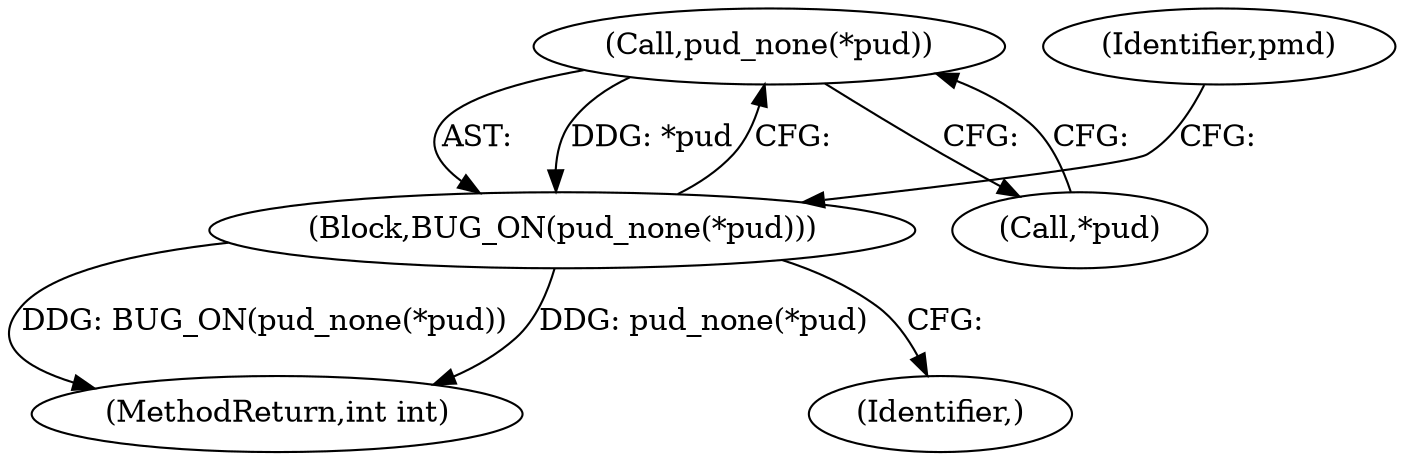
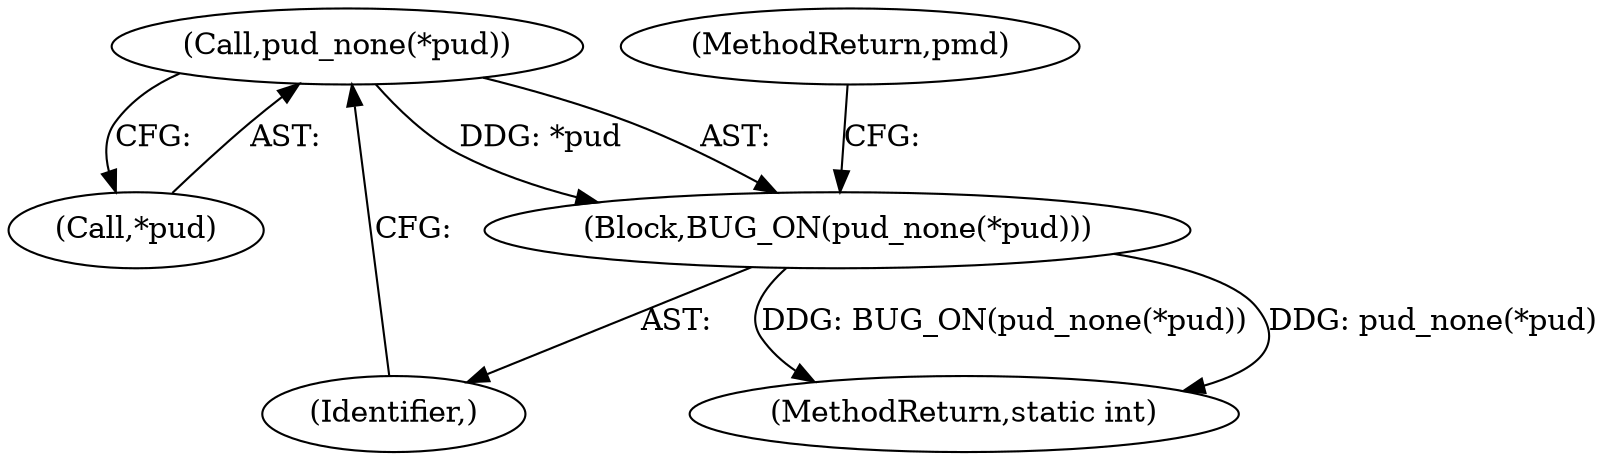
(1219, 46) -> (850, 46)
(1096, 138) -> (290, 138)
(729, 159) -> (372, 241)
(950, 322) -> (681, 322)
(277, 414) -> (964, 414)
